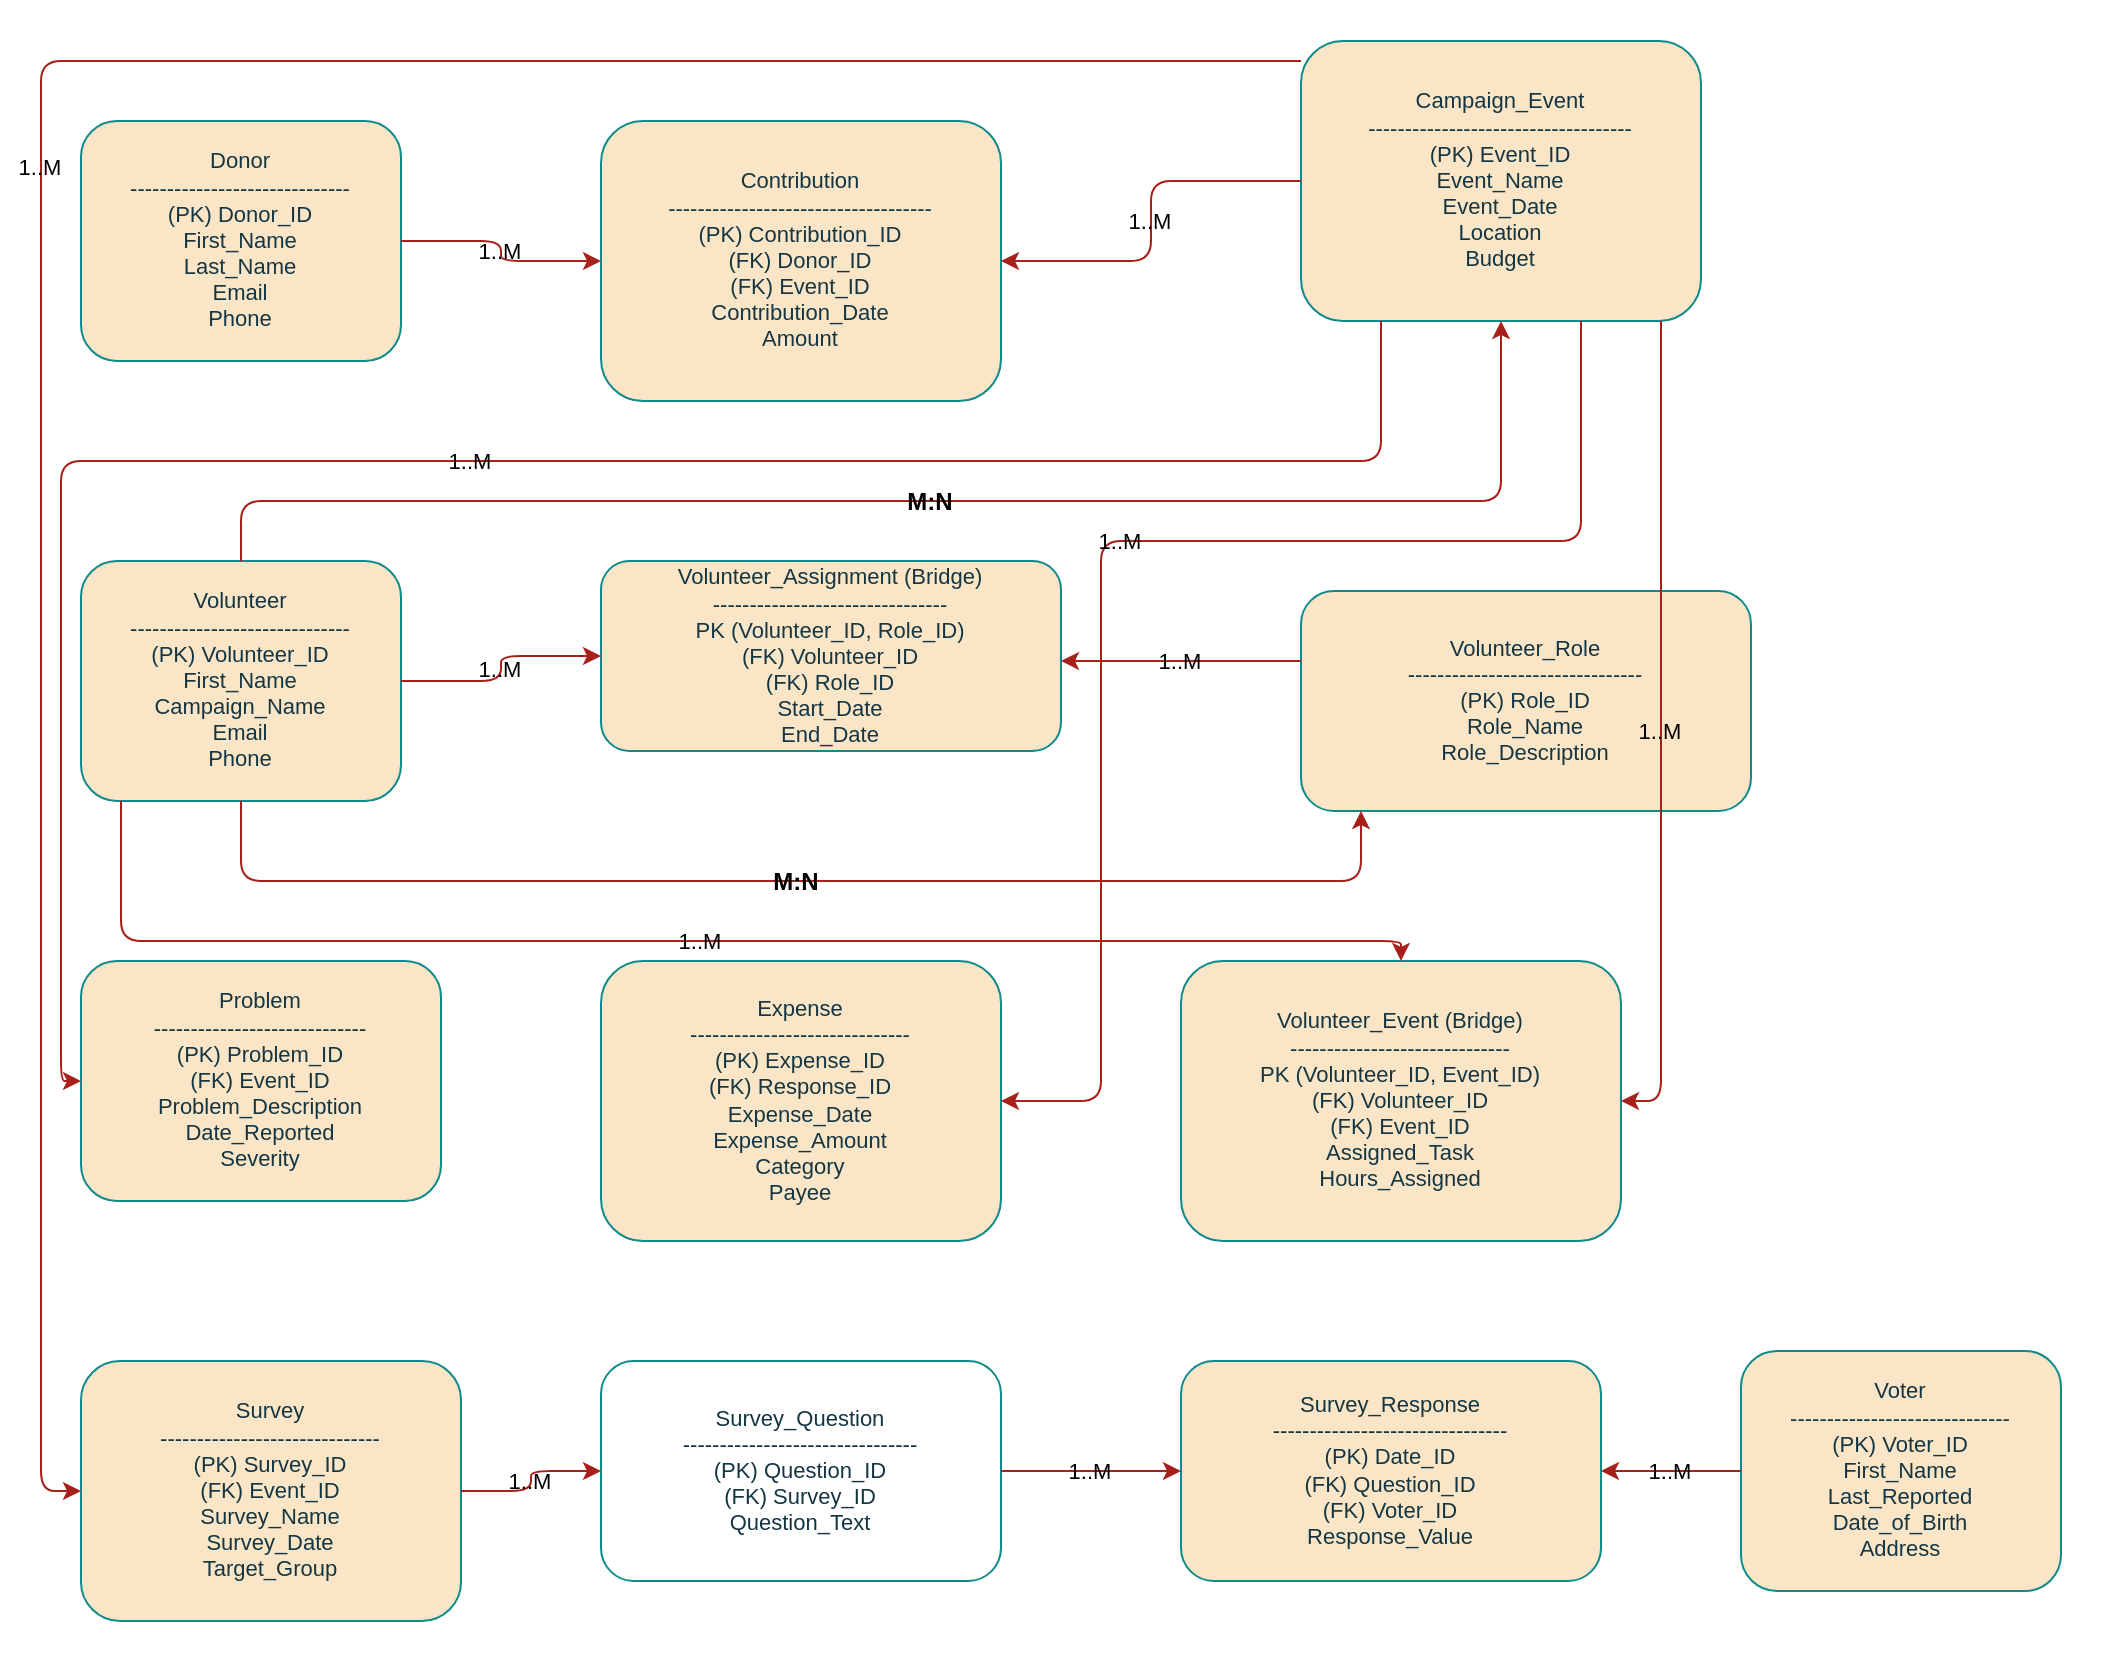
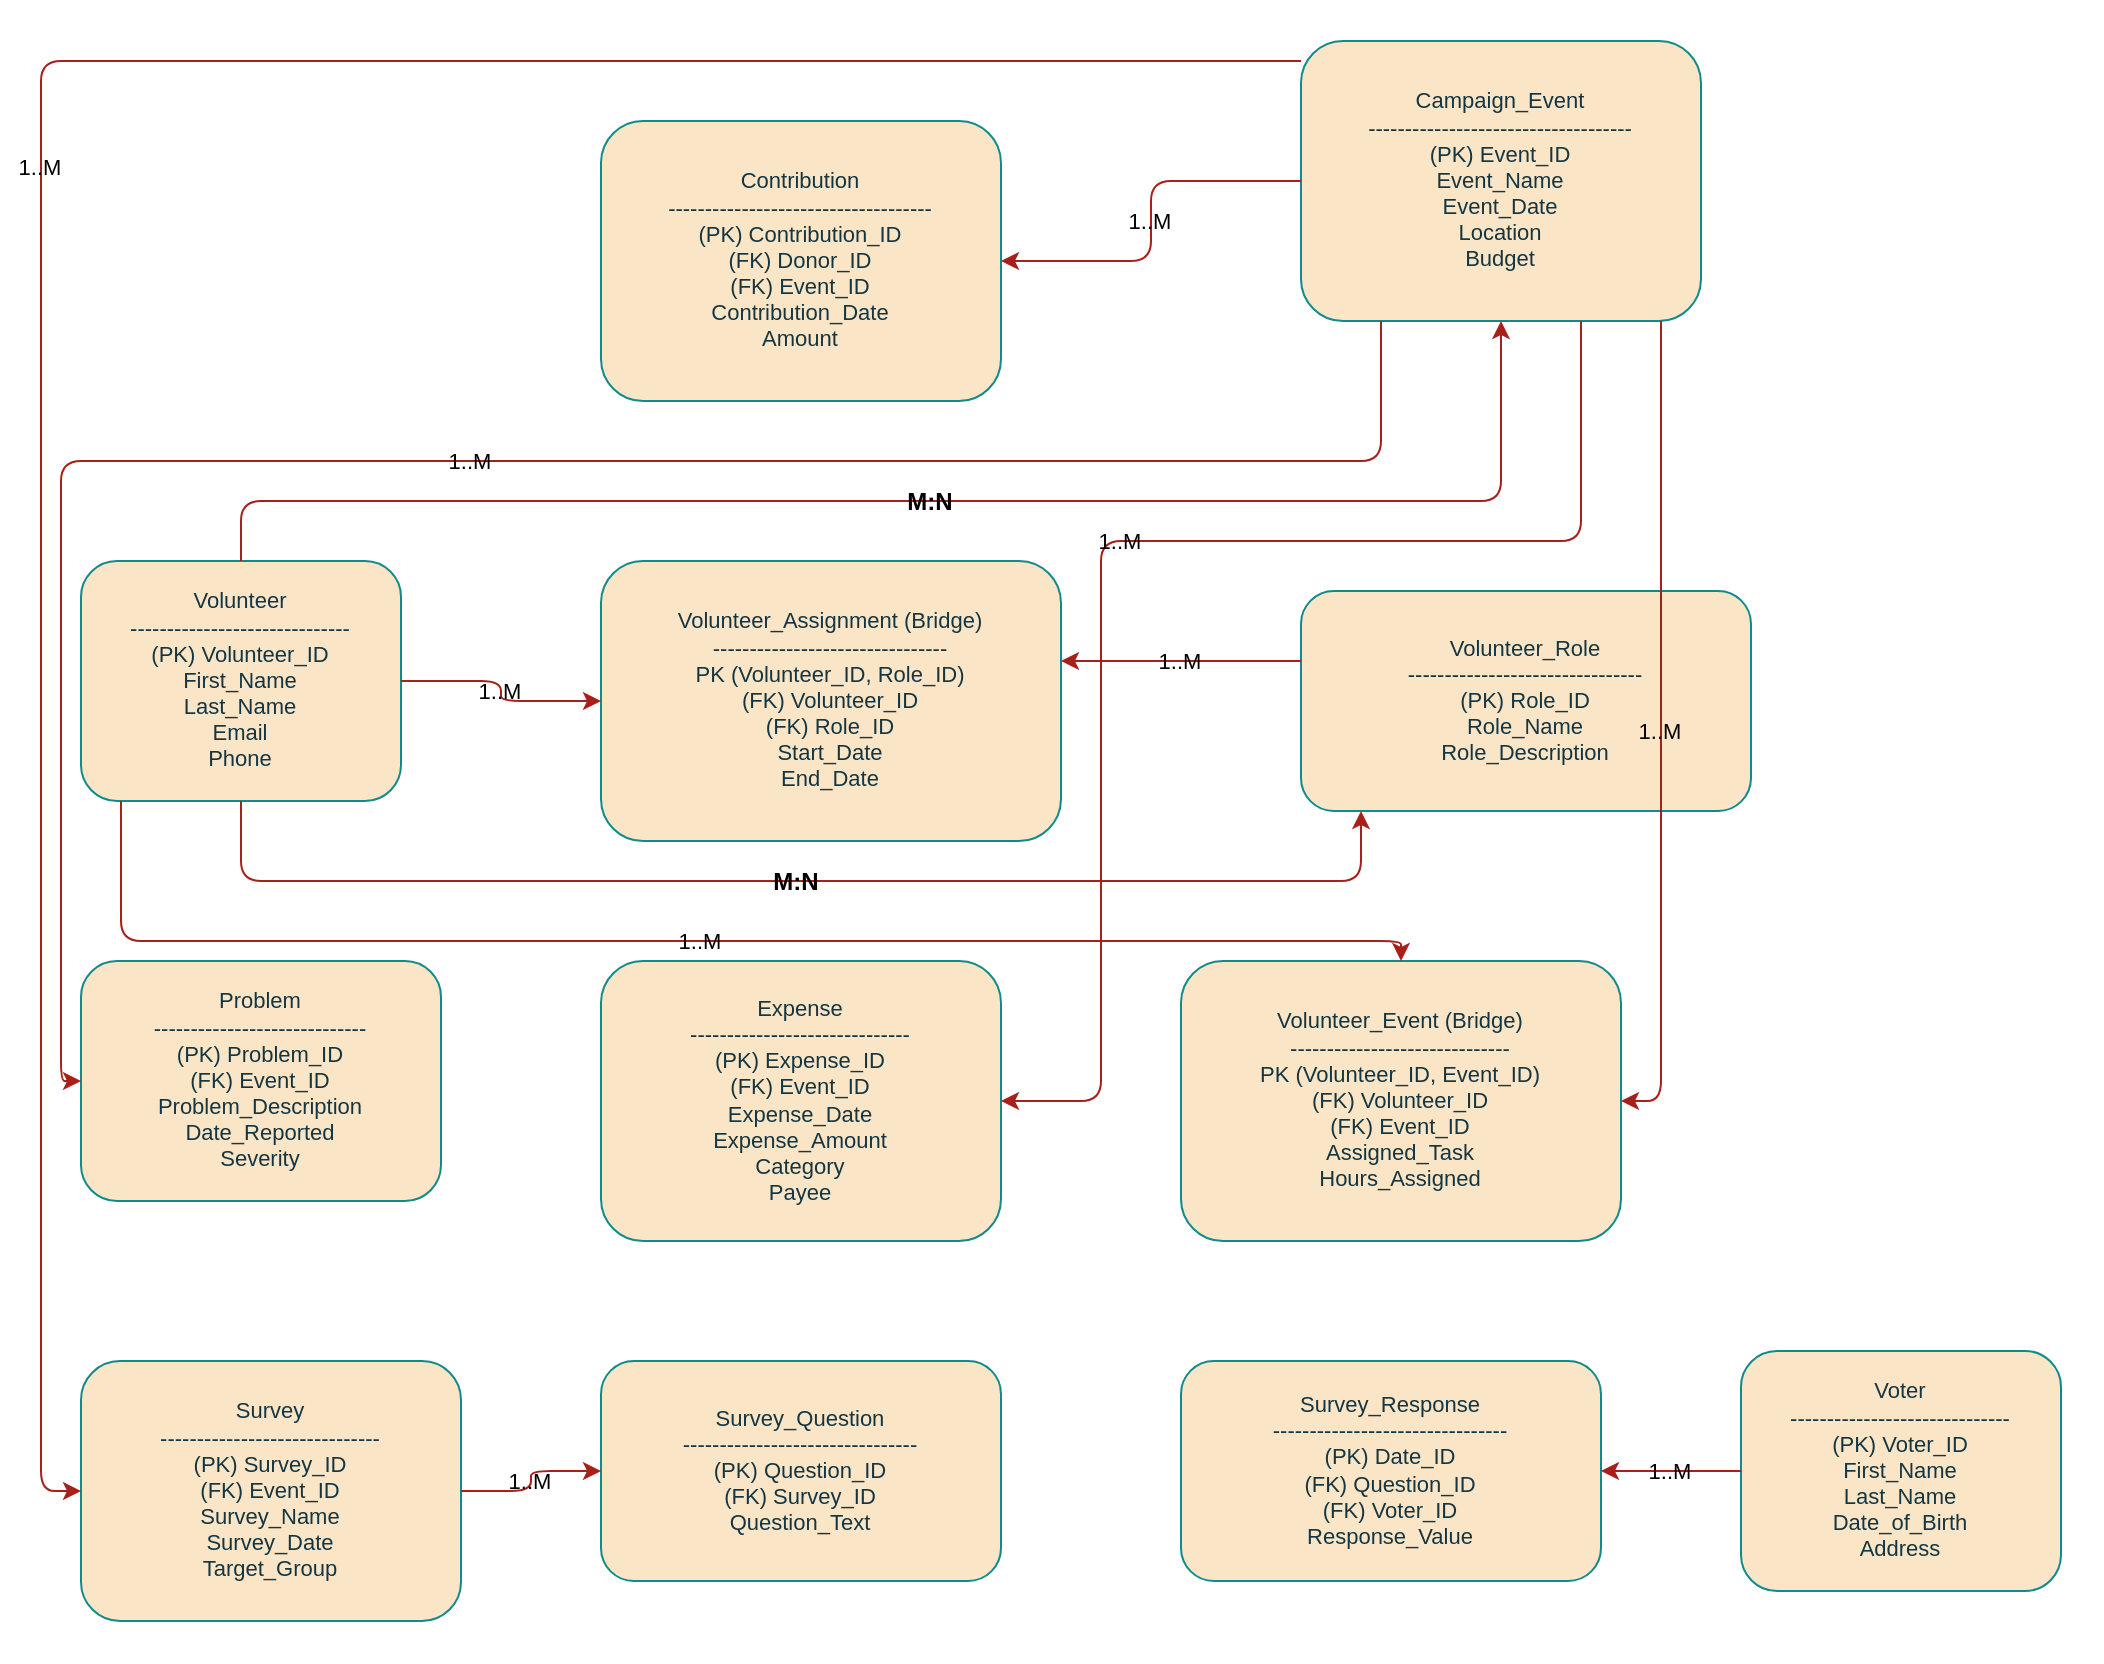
(241, 241) -> none
(497, 244) -> none
(831, 656) -> (831, 701)
(241, 681) -> (241, 681)
(801, 1101) -> (801, 1101)
(801, 1471) -> (801, 1471)
(1084, 1471) -> none
(1901, 1471) -> (1901, 1471)
